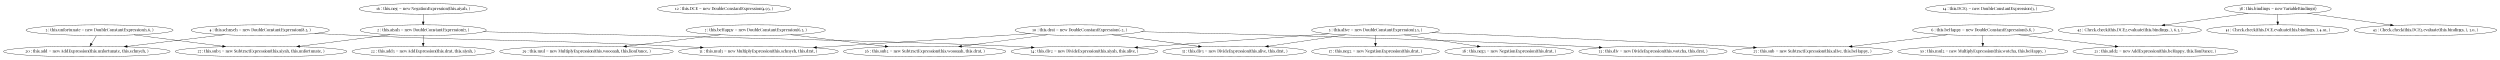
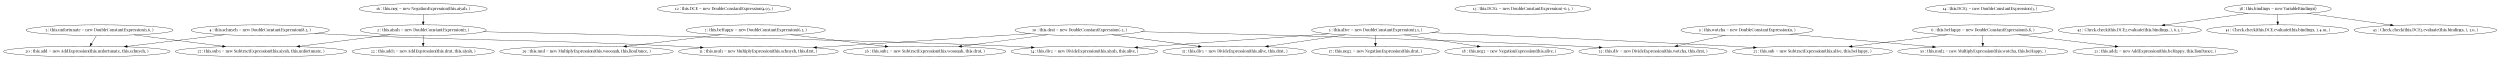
none -> (1523, 9)
none -> (1747, 30)
(1509, 51) -> (1509, 51)
